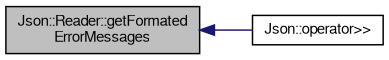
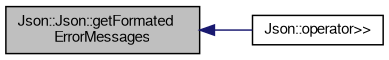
(103, 30) -> (103, 30)
